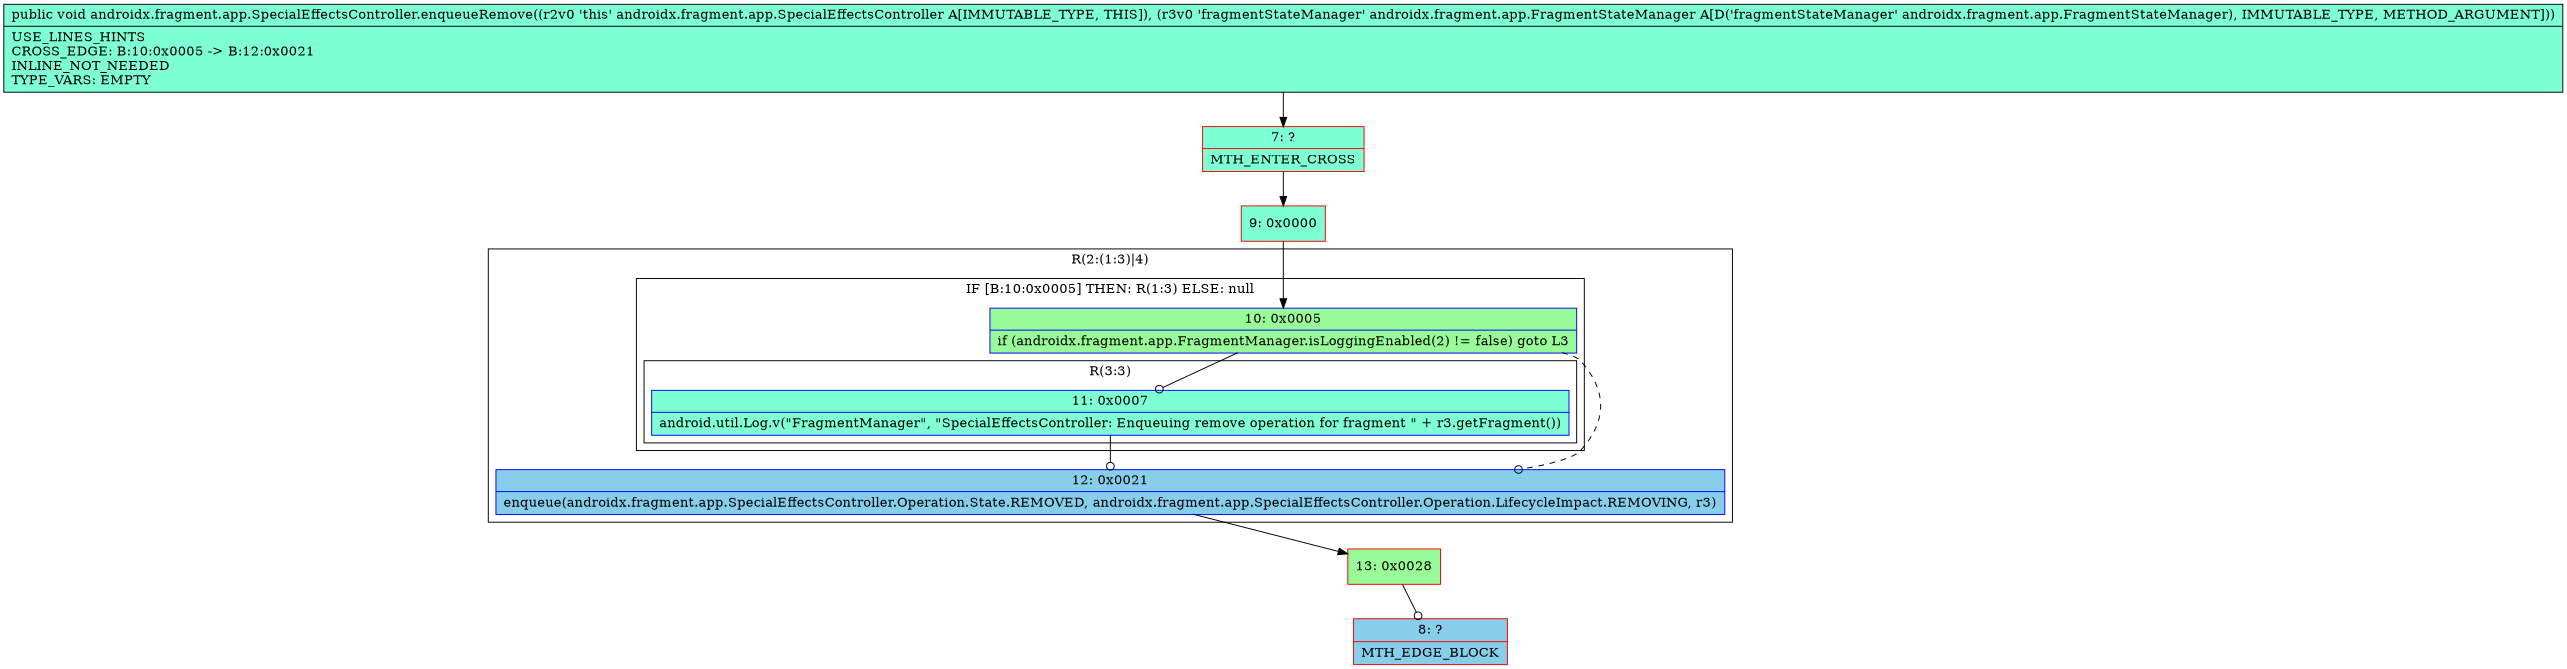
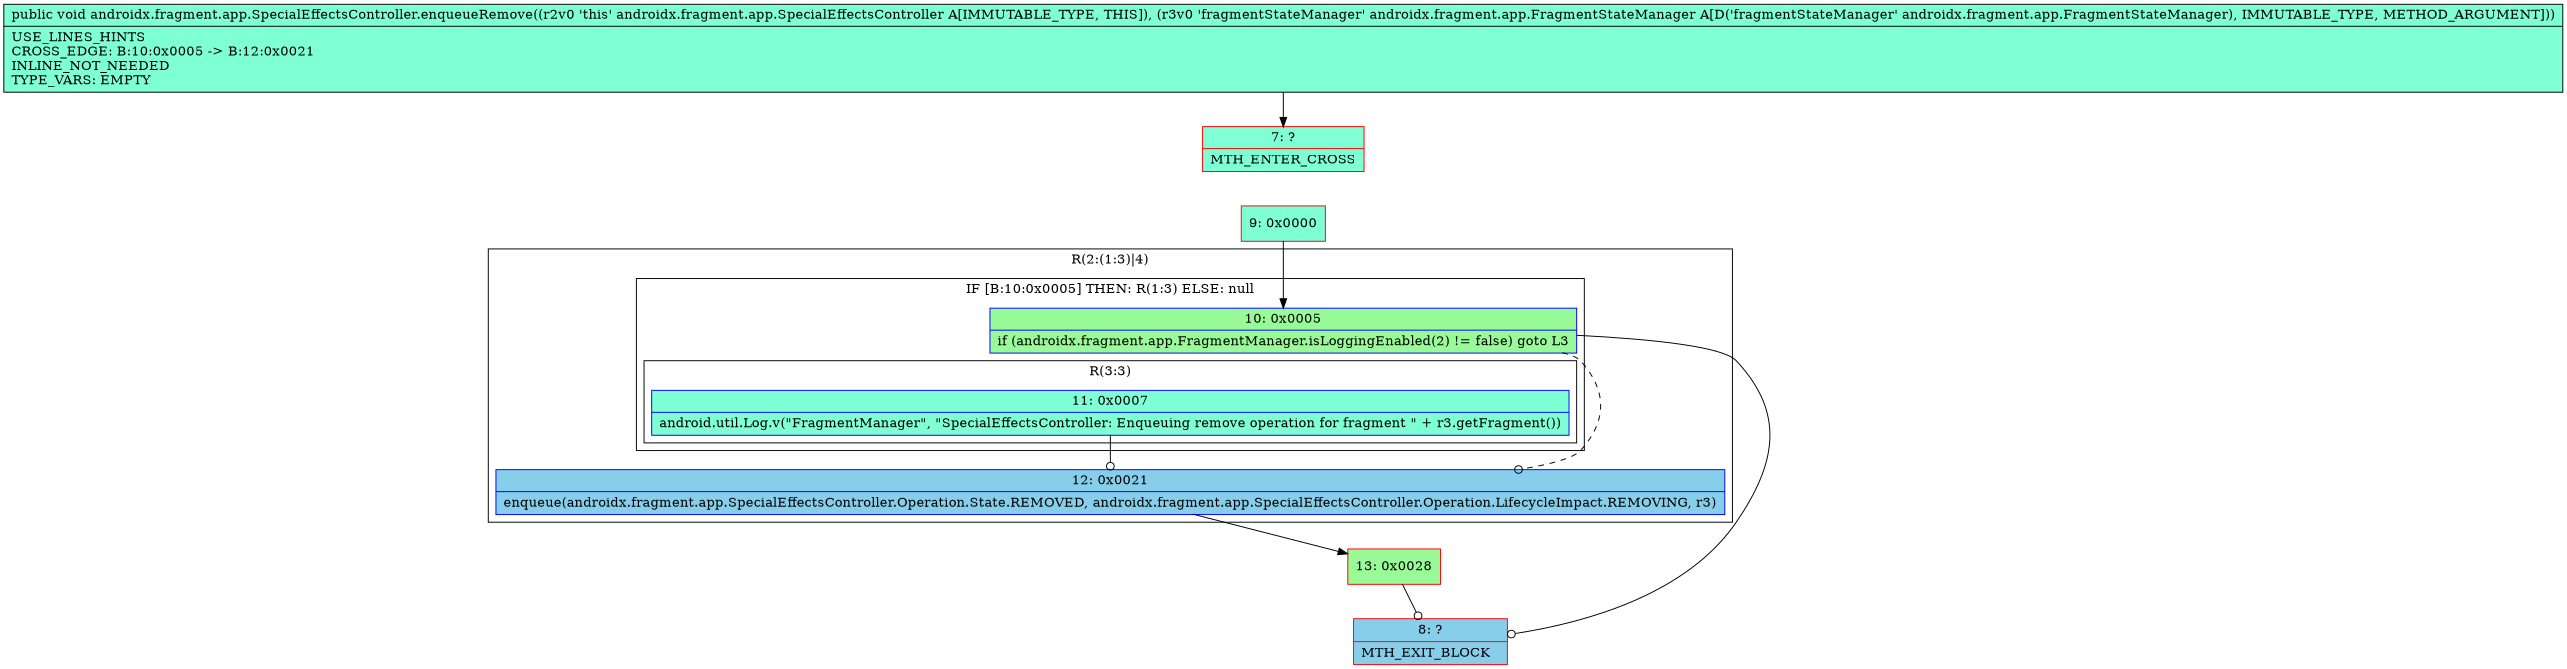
(1283, 184) -> none
(1200, 370) -> (1758, 484)
(1430, 653) -> (1426, 653)
